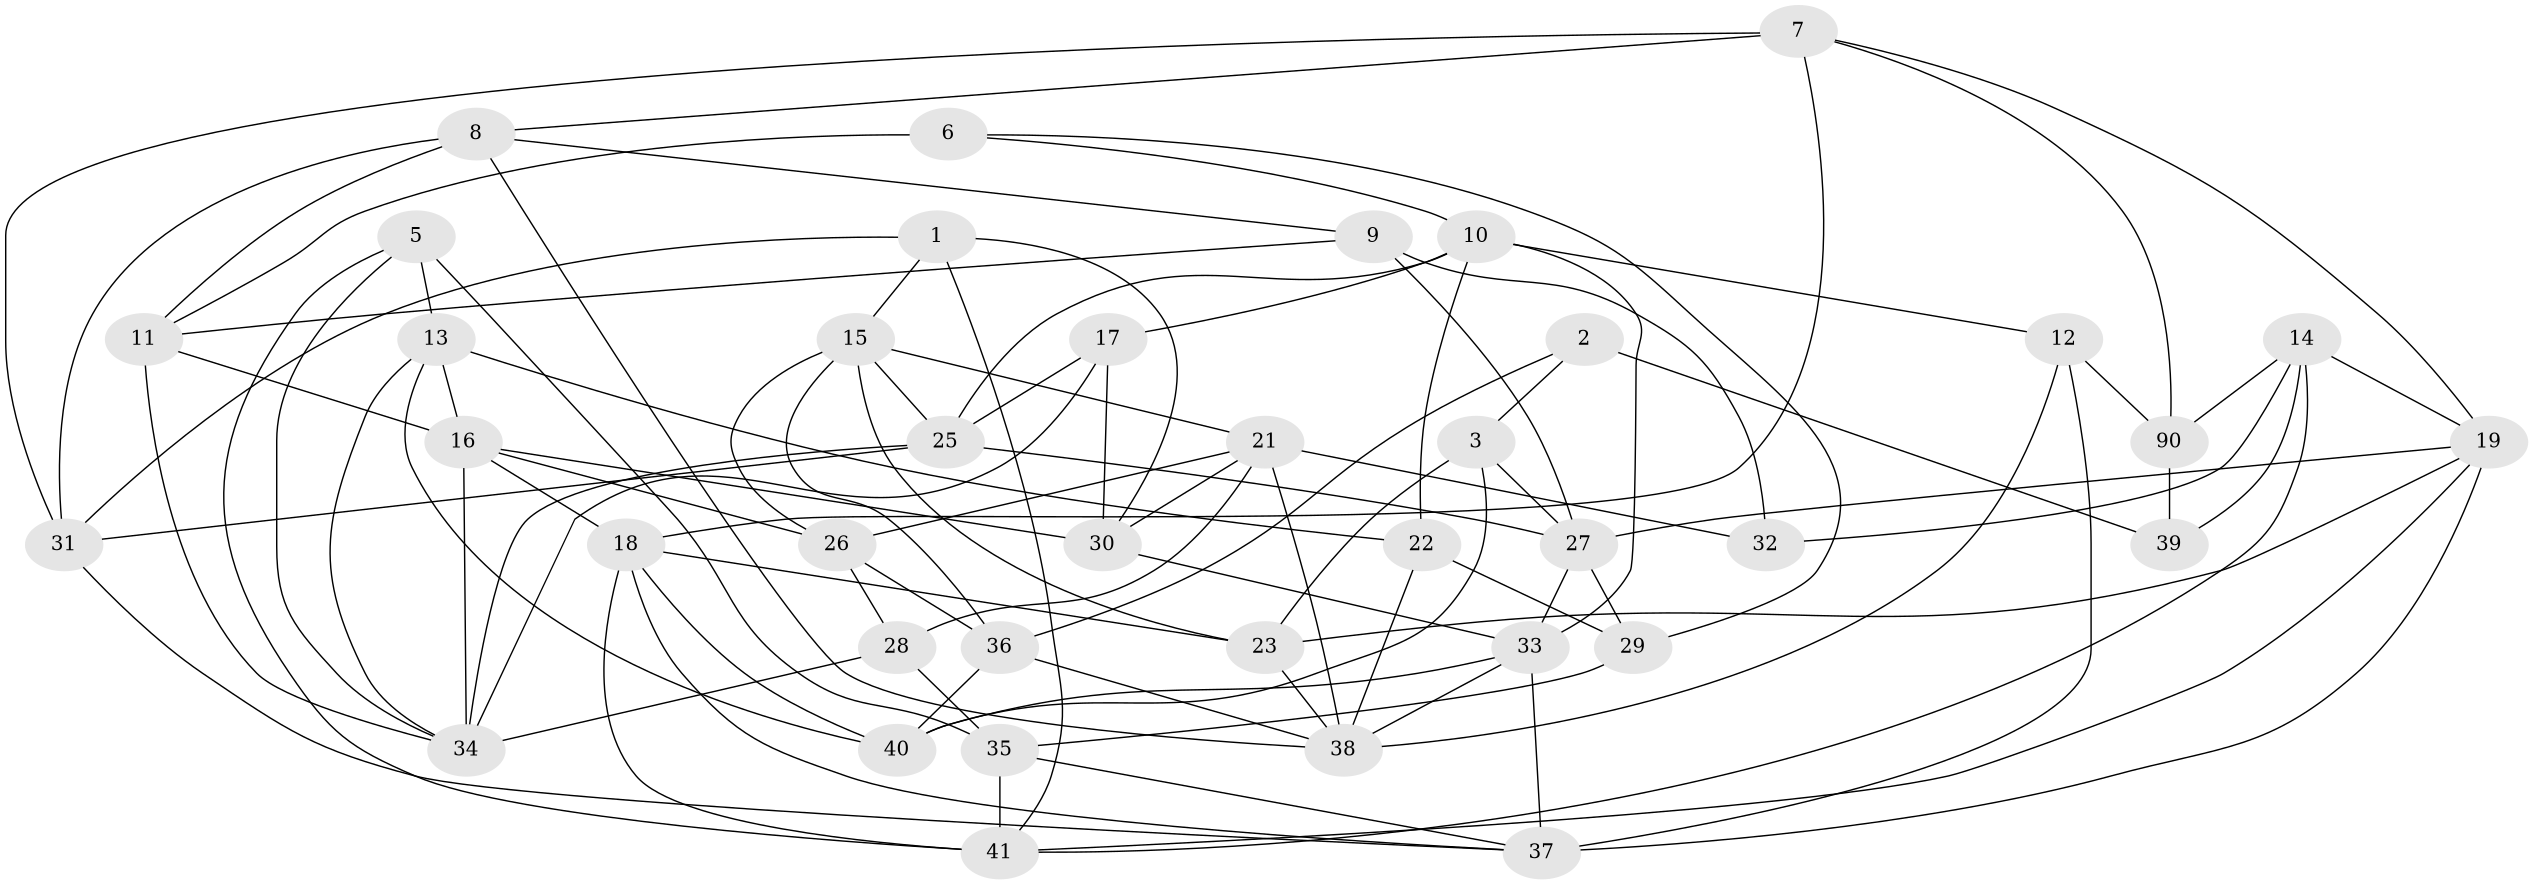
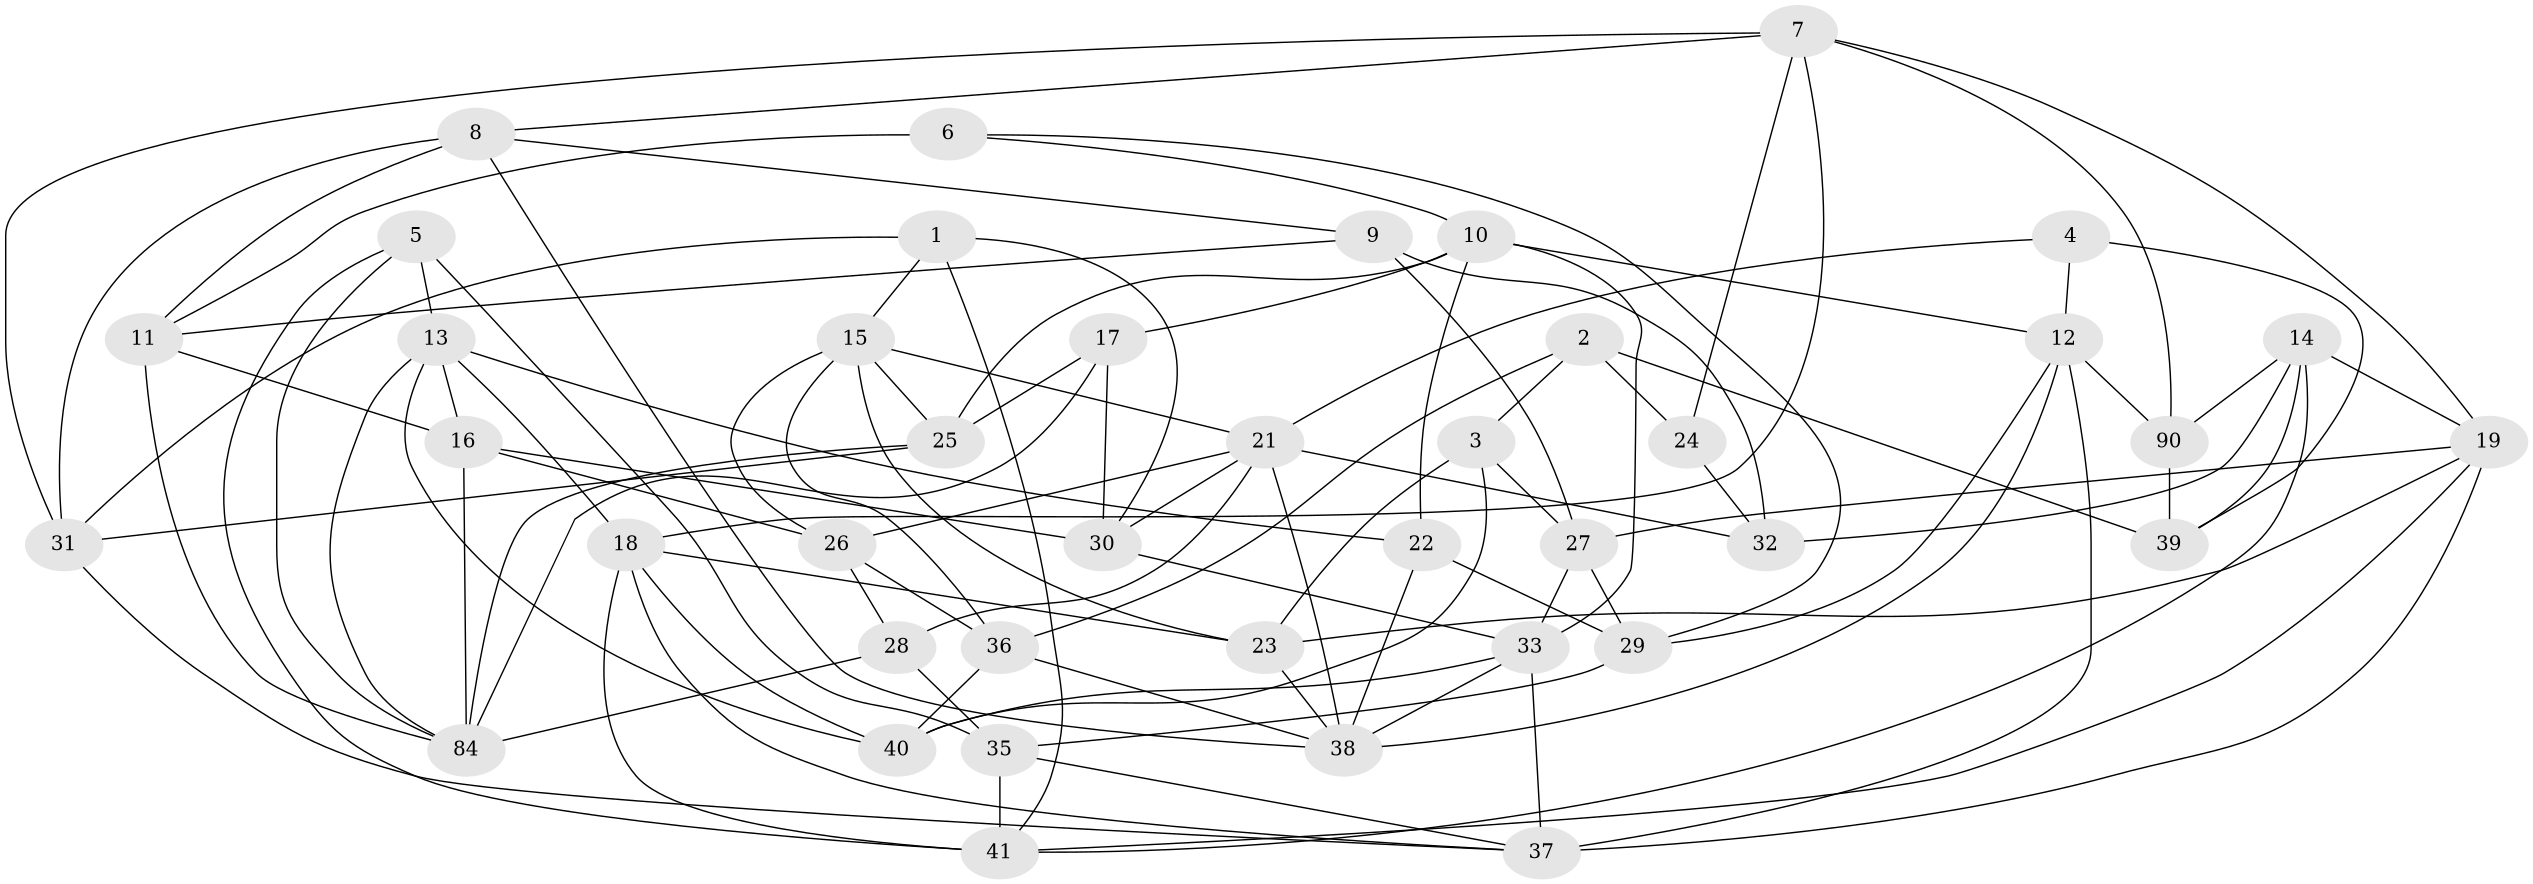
none -> (2071, 237)
none -> (1687, 442)
(526, 482) -> (536, 439)
(1265, 485) -> none
none -> (1903, 563)
(466, 750) -> (466, 750)
